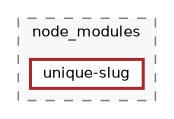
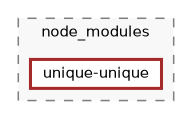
(87, 74) -> (96, 74)
